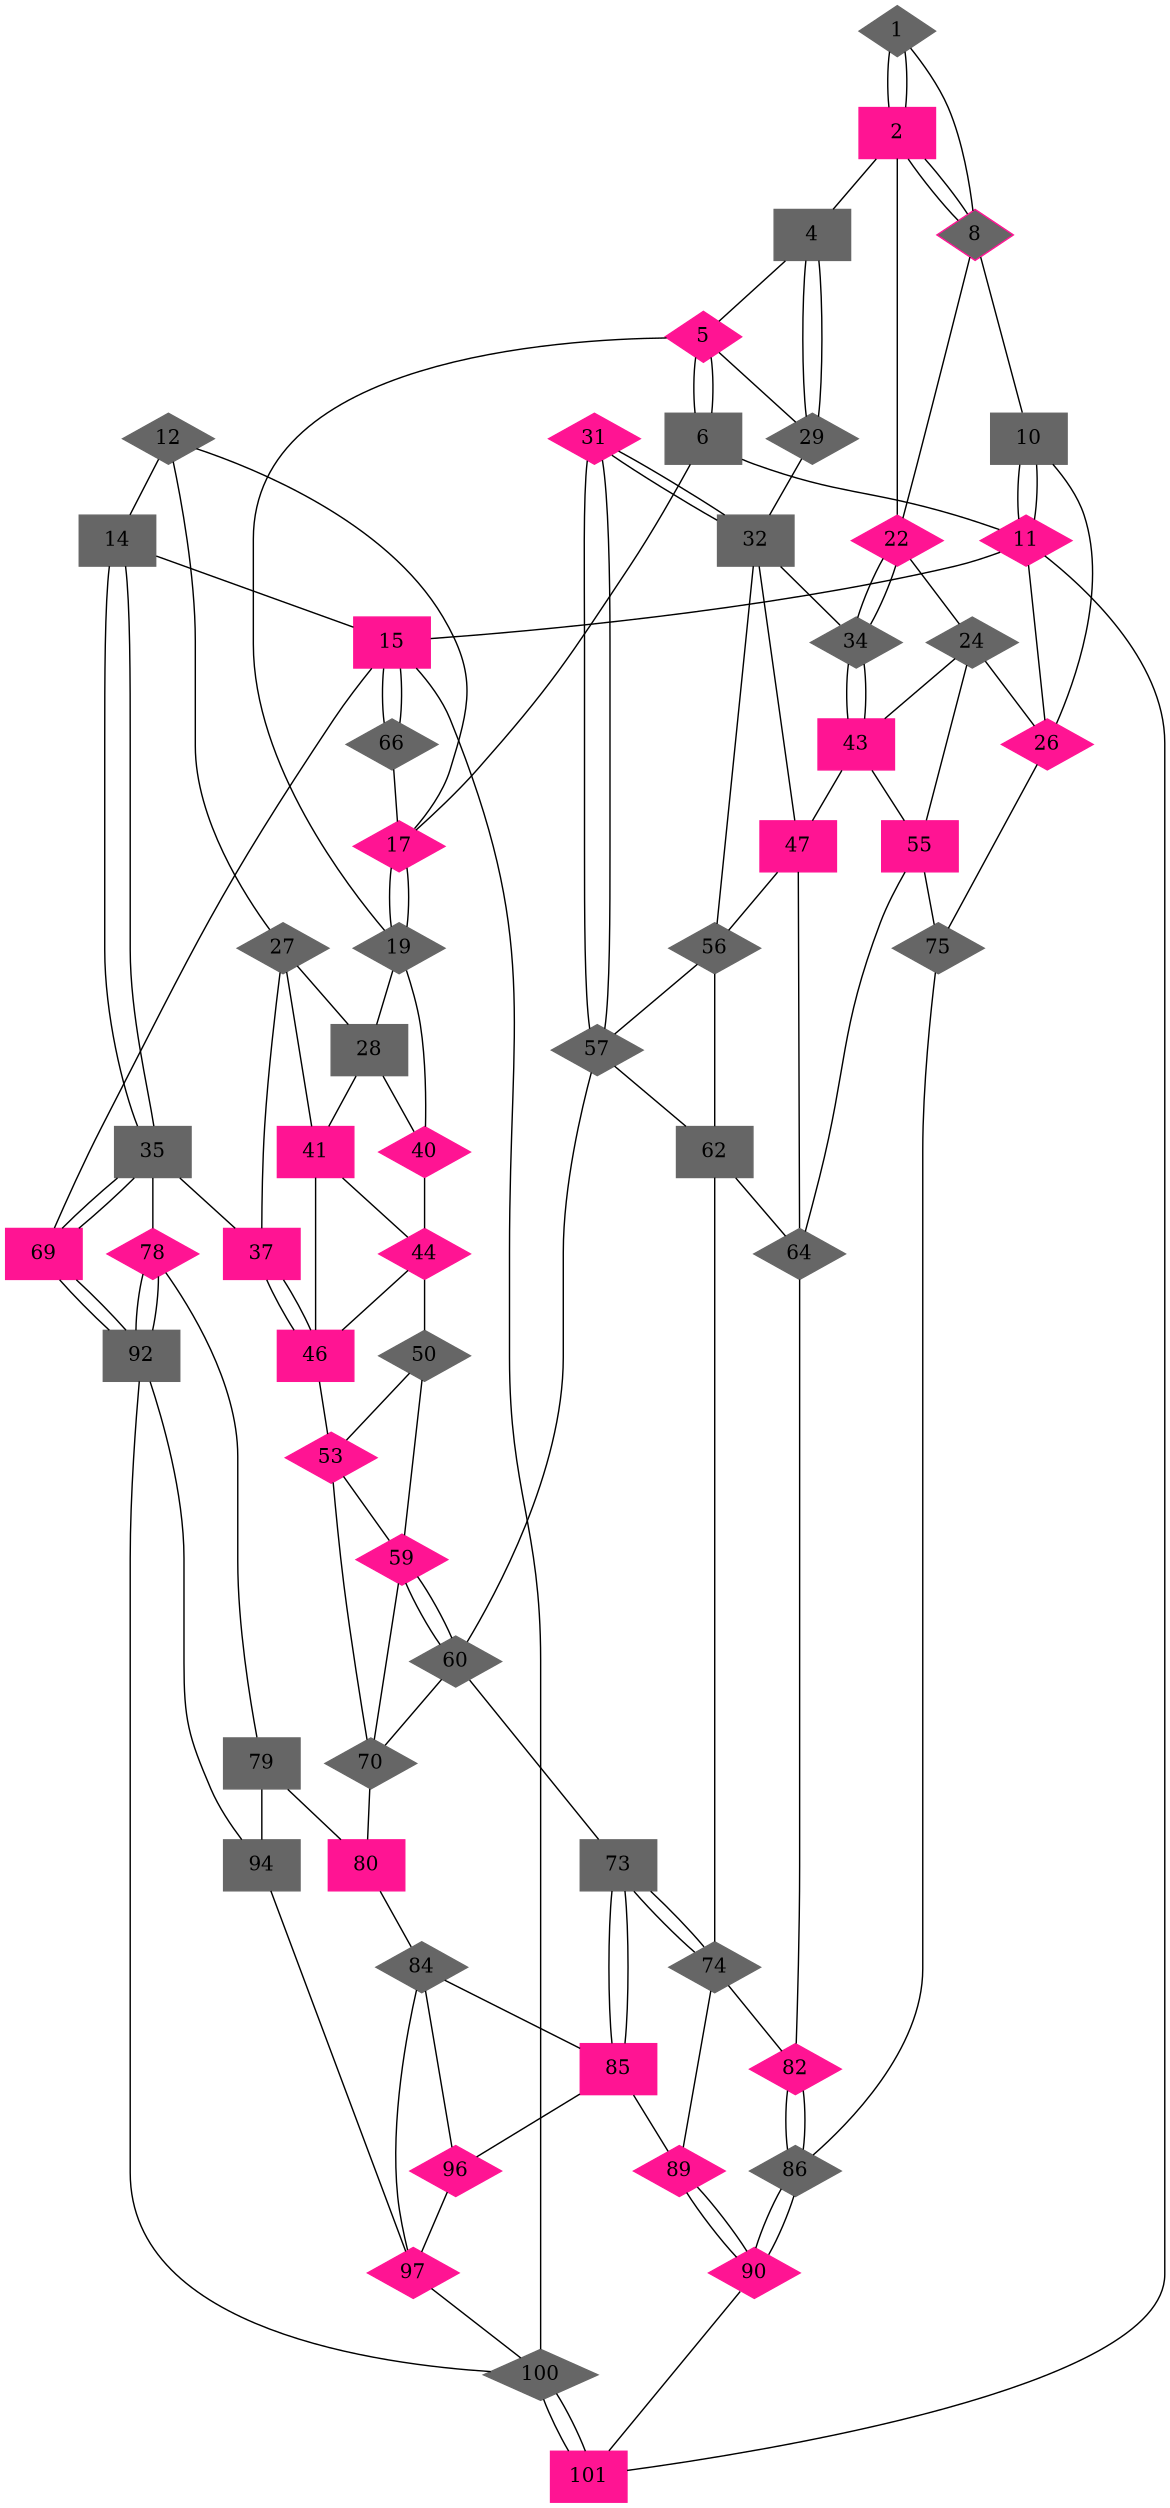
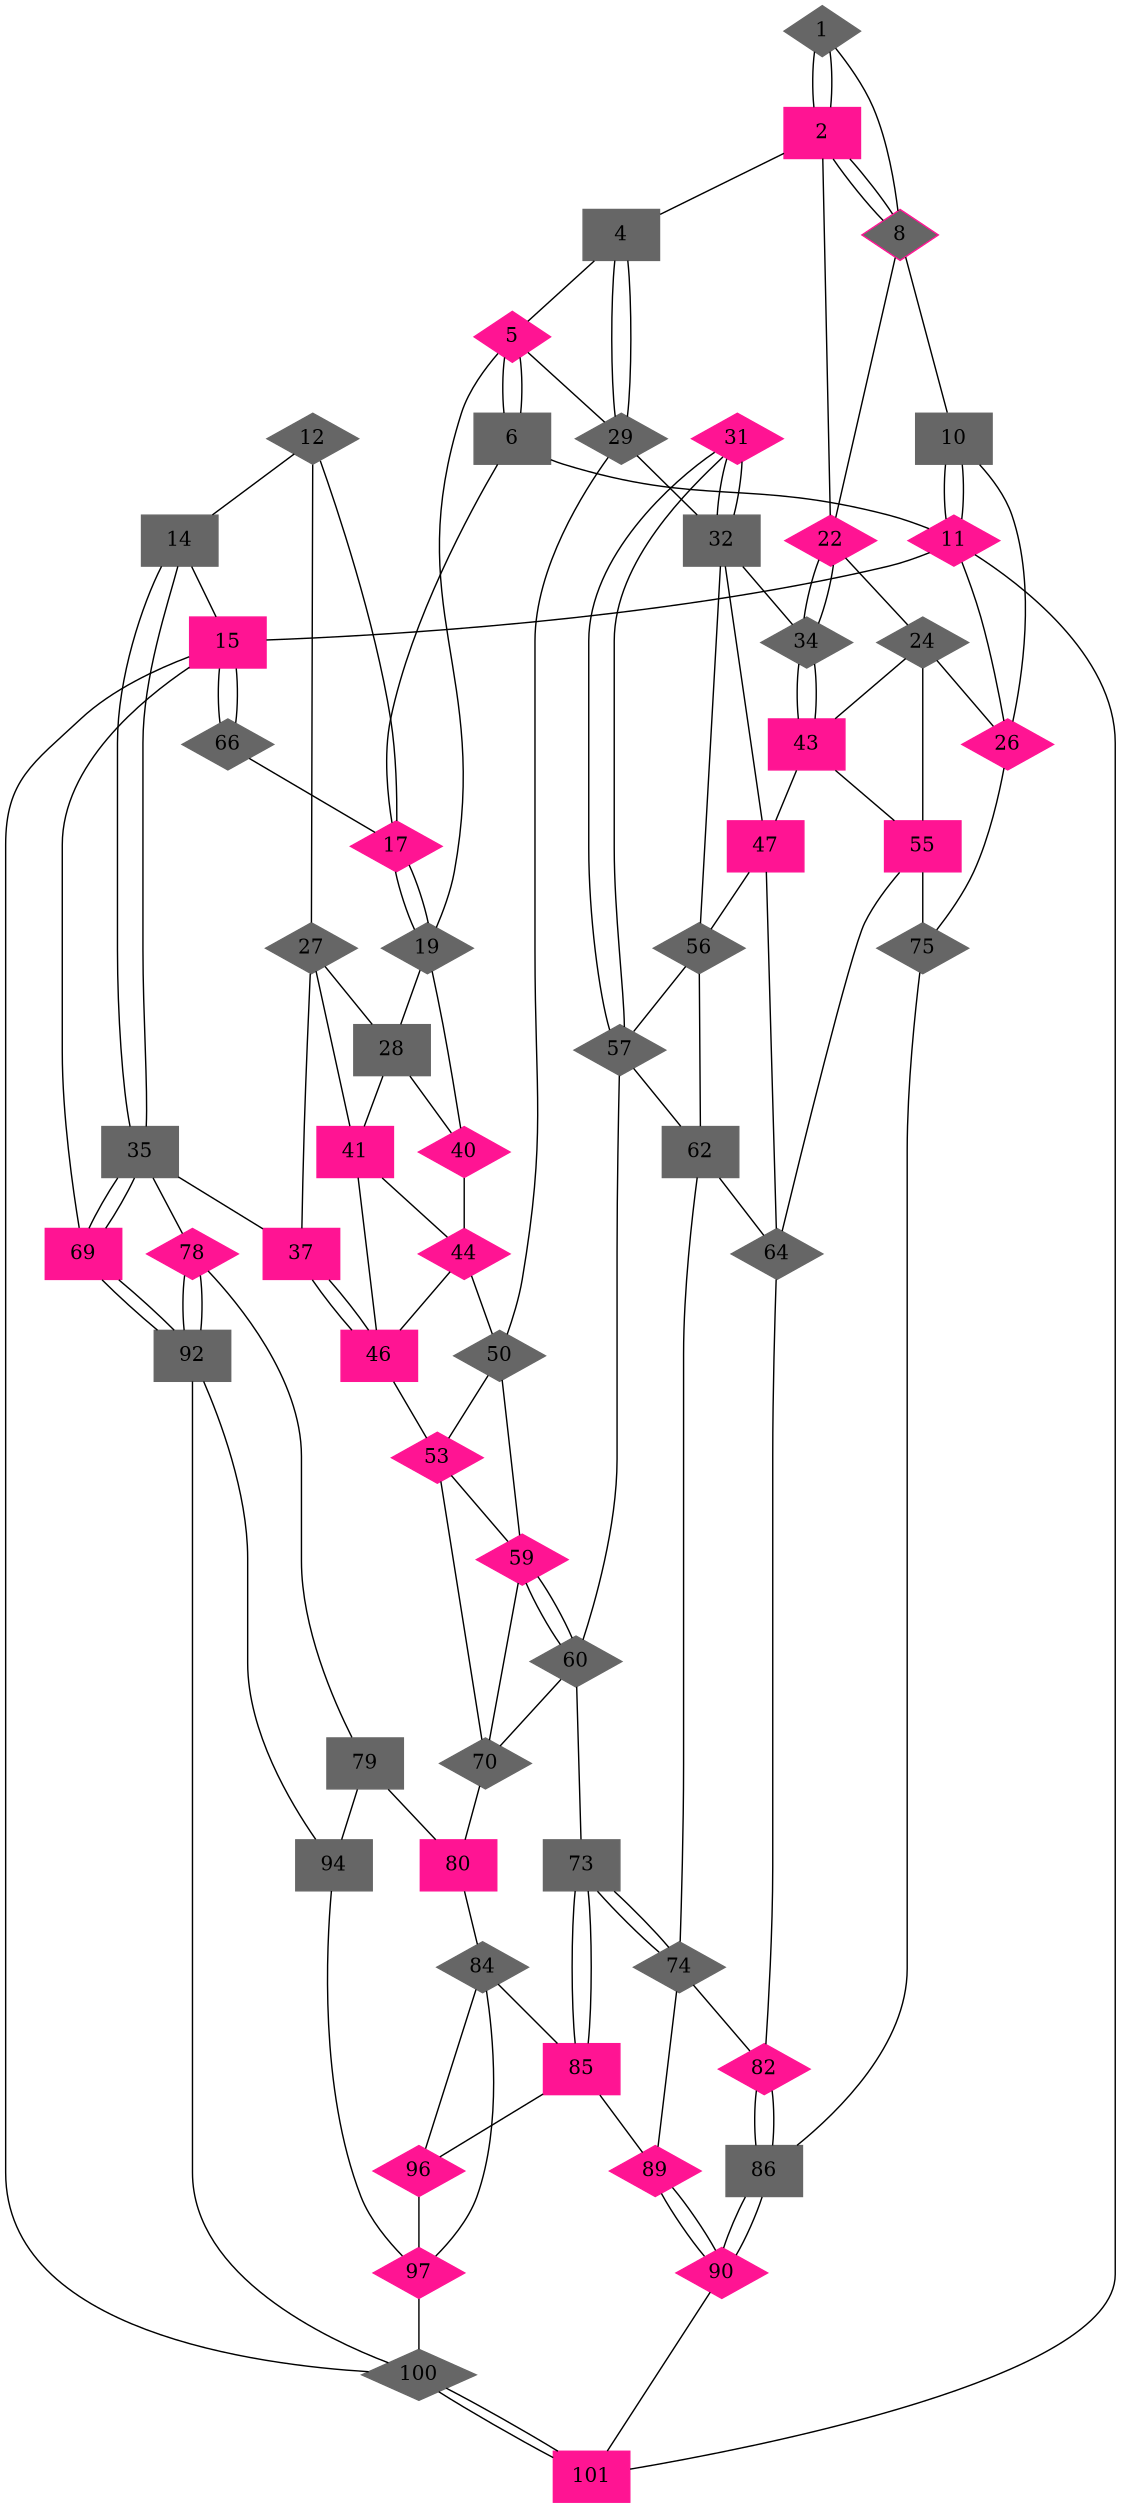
none -> (535, 889)
(795, 2171) -> (764, 2171)
